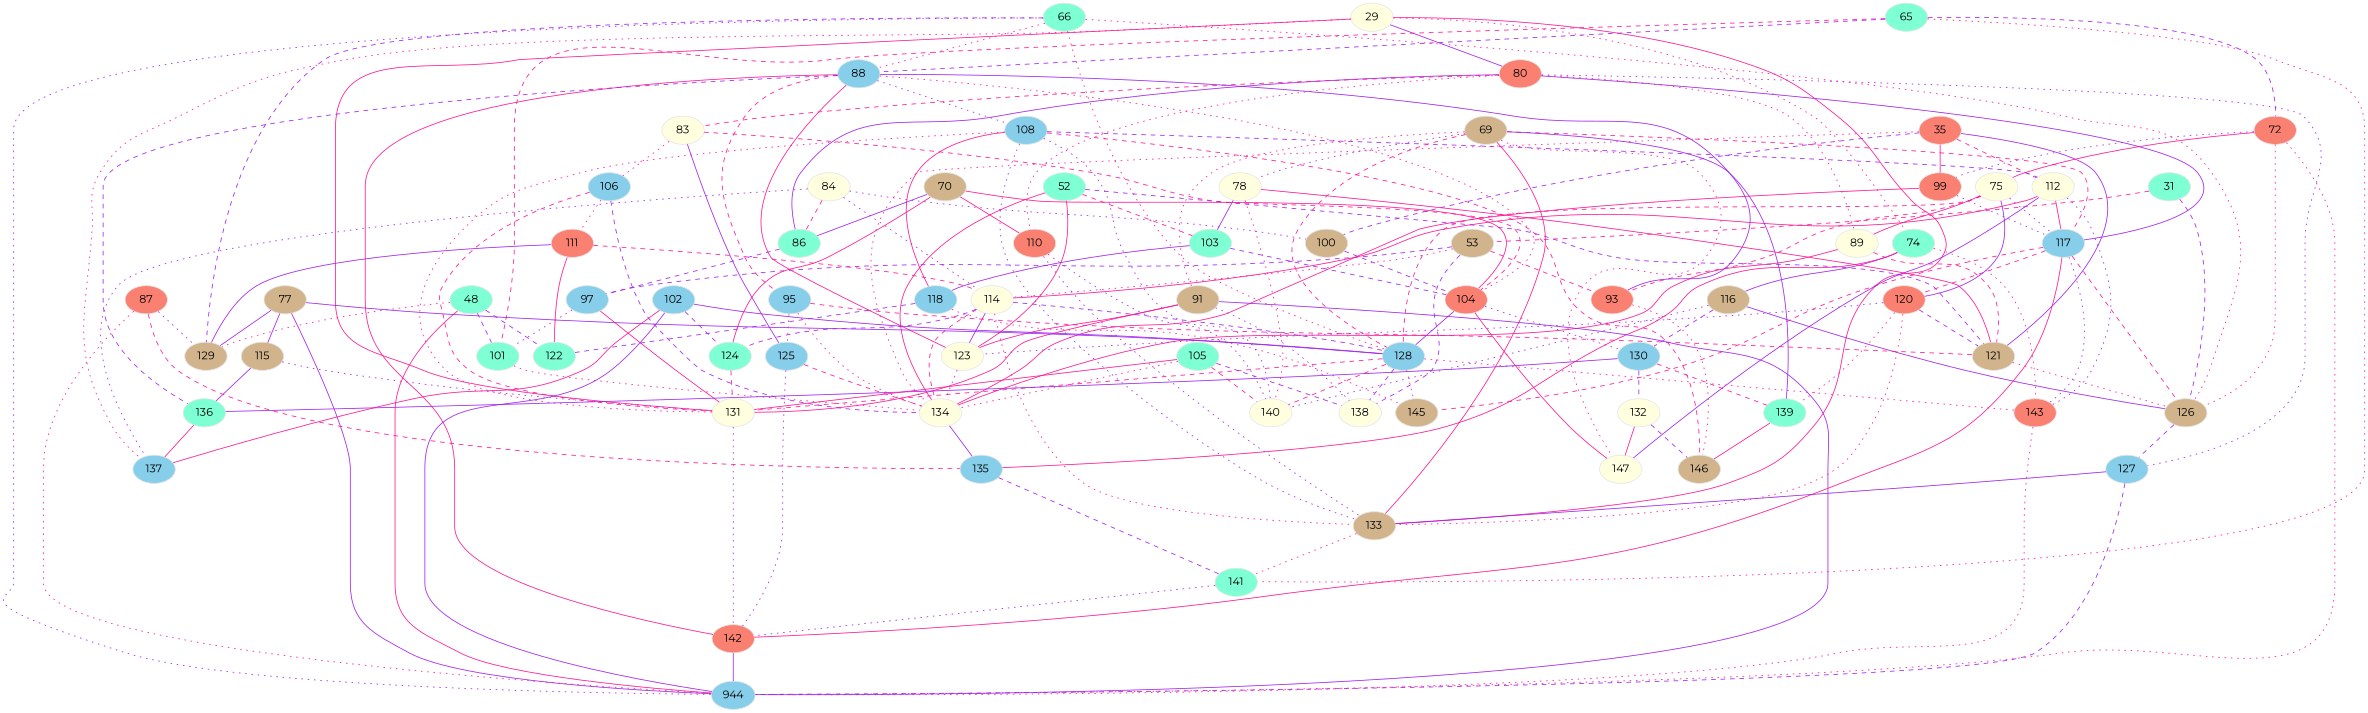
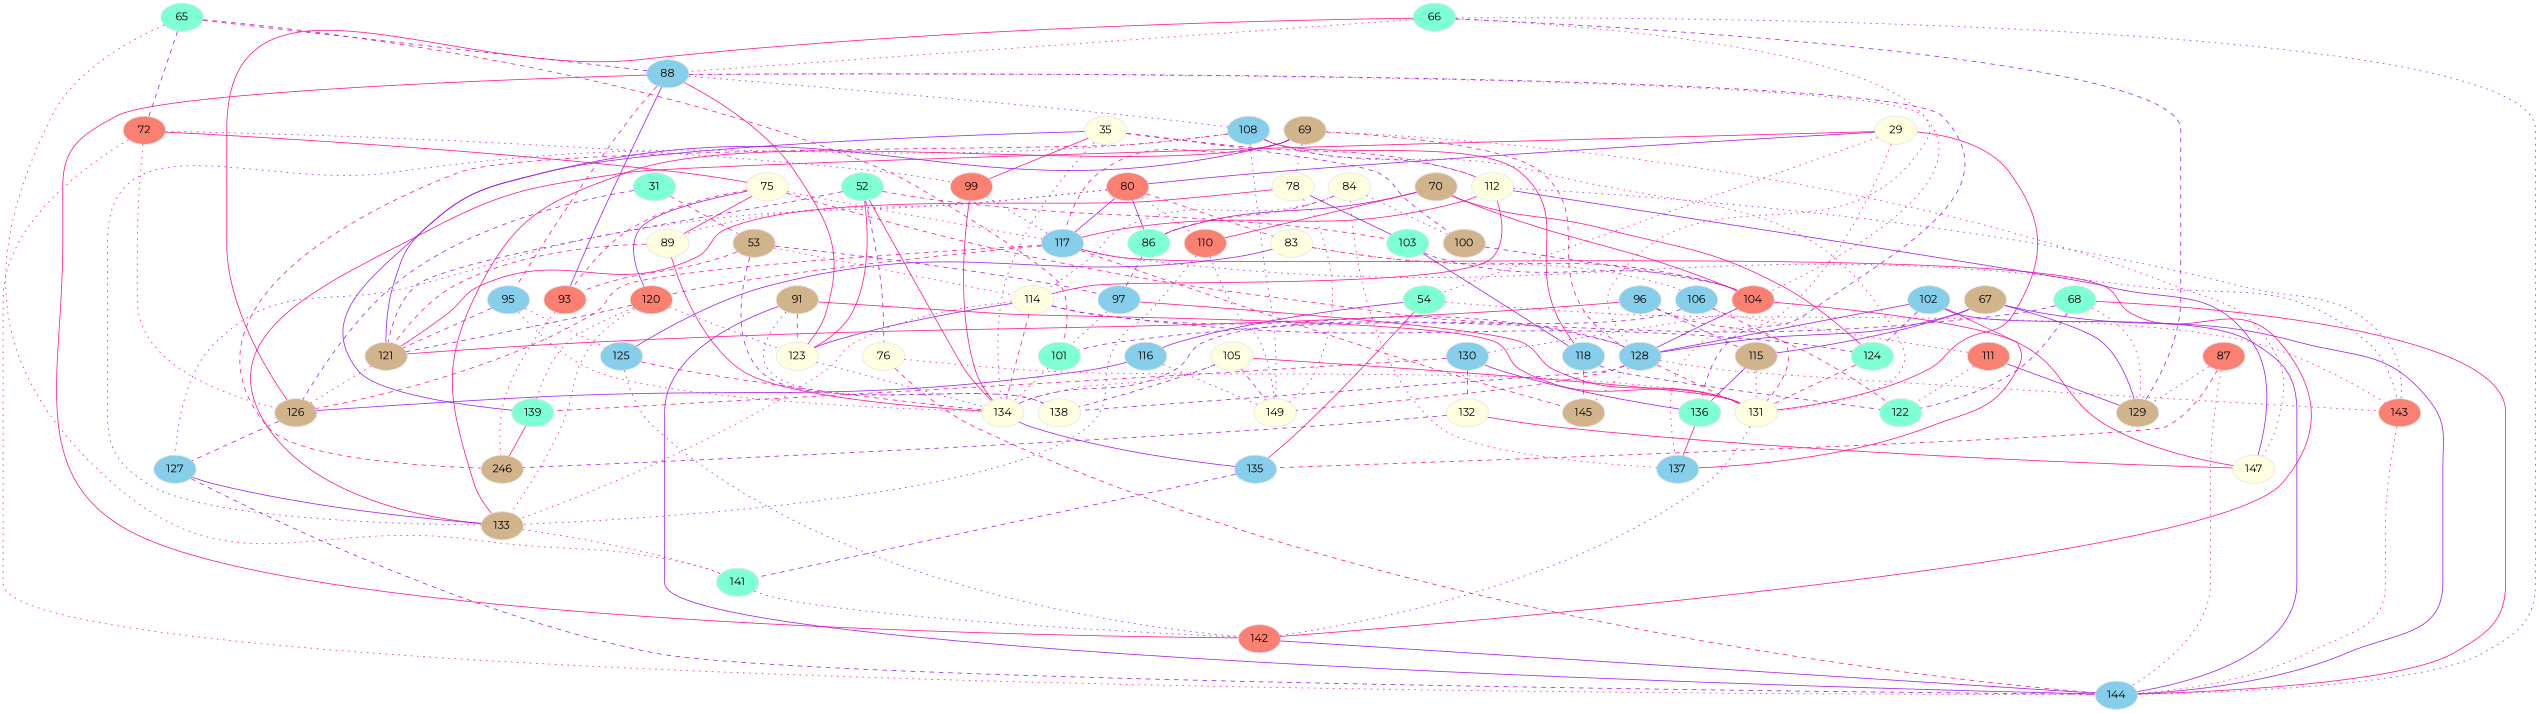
(1744, 71) -> (647, 59)
(1940, 130) -> (1106, 130)
(1292, 148) -> none
(1289, 154) -> (1014, 259)
(2030, 215) -> (915, 216)
(390, 226) -> (1422, 409)
(1913, 243) -> (1424, 300)
(786, 260) -> none
(557, 299) -> (1950, 381)
(285, 300) -> (1985, 300)
(471, 300) -> (2075, 300)
none -> (1640, 300)
(1728, 300) -> (1146, 356)
(1078, 324) -> (797, 328)
(1687, 326) -> none
(1181, 334) -> (1584, 385)
none -> (884, 356)
(1198, 356) -> (1232, 356)
(1271, 413) -> (1275, 413)
(1699, 469) -> (502, 469)
(733, 695) -> (2116, 695)
